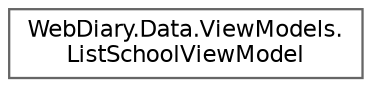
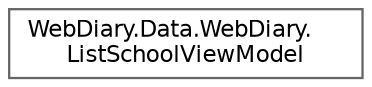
(186, 44) -> (186, 44)
